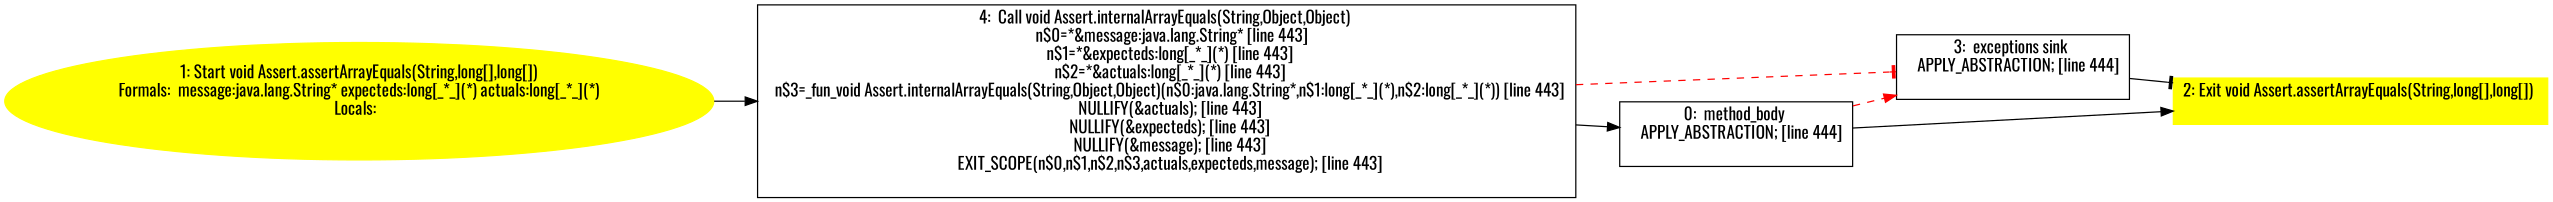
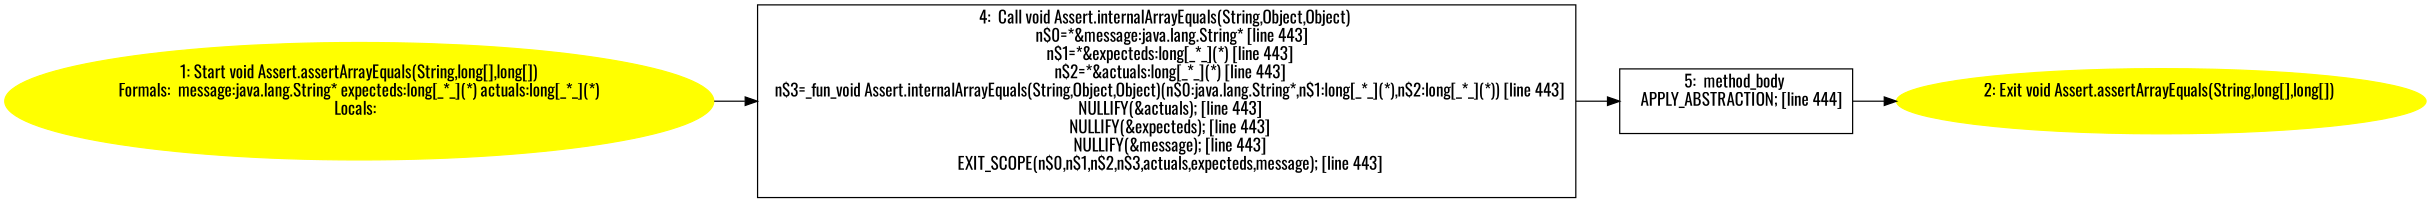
(2013, 67) -> none
(2360, 101) -> (2161, 101)
(1736, 134) -> (1736, 101)
